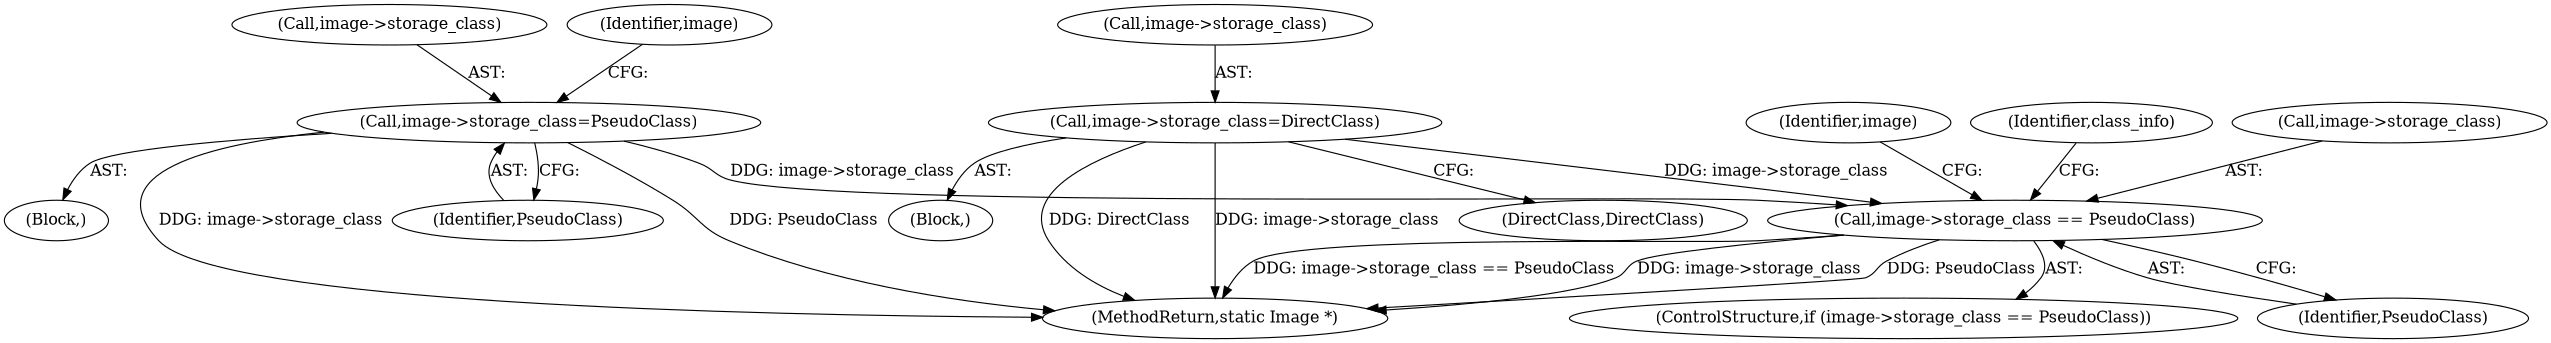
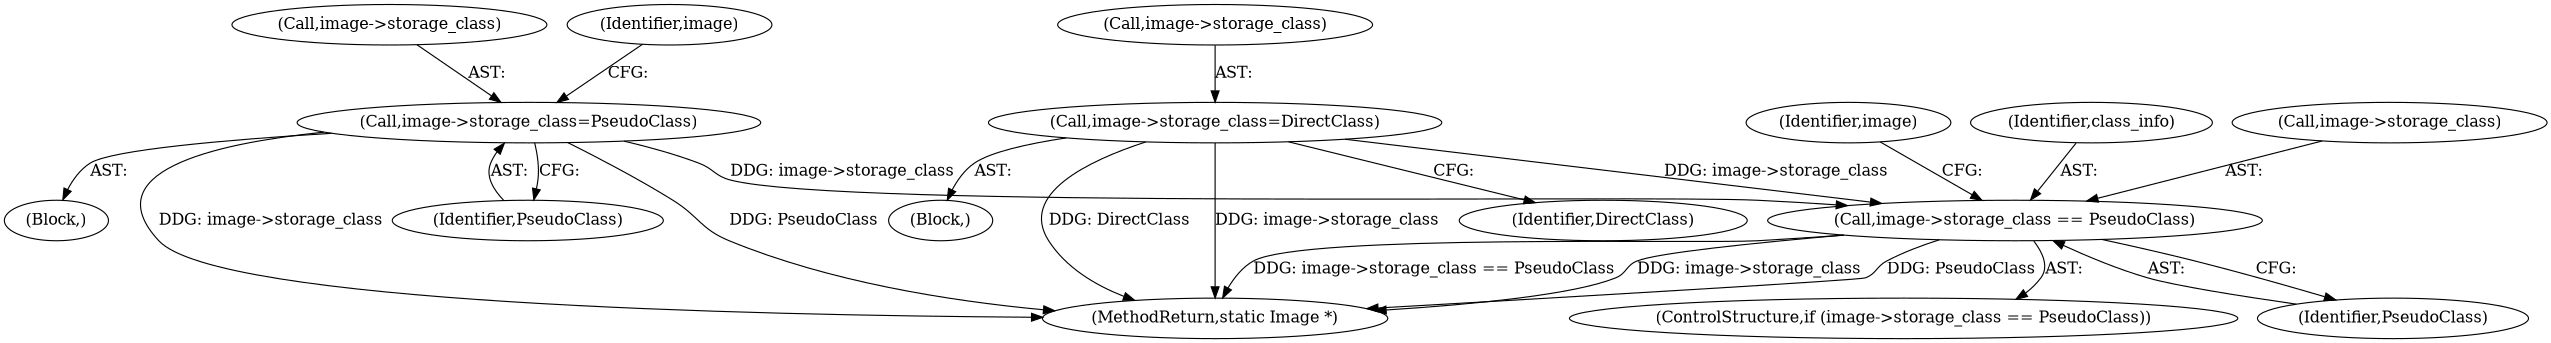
(2082, 172) -> (2082, 172)
(1603, 220) -> (1603, 220)
